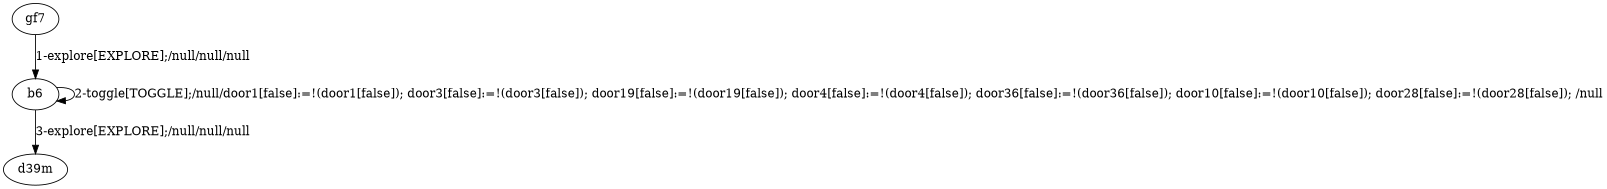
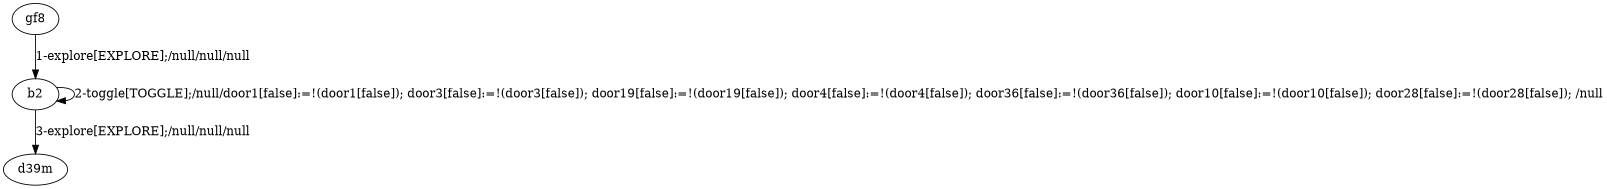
(36, 19) -> (36, 19)
(36, 94) -> (36, 94)
